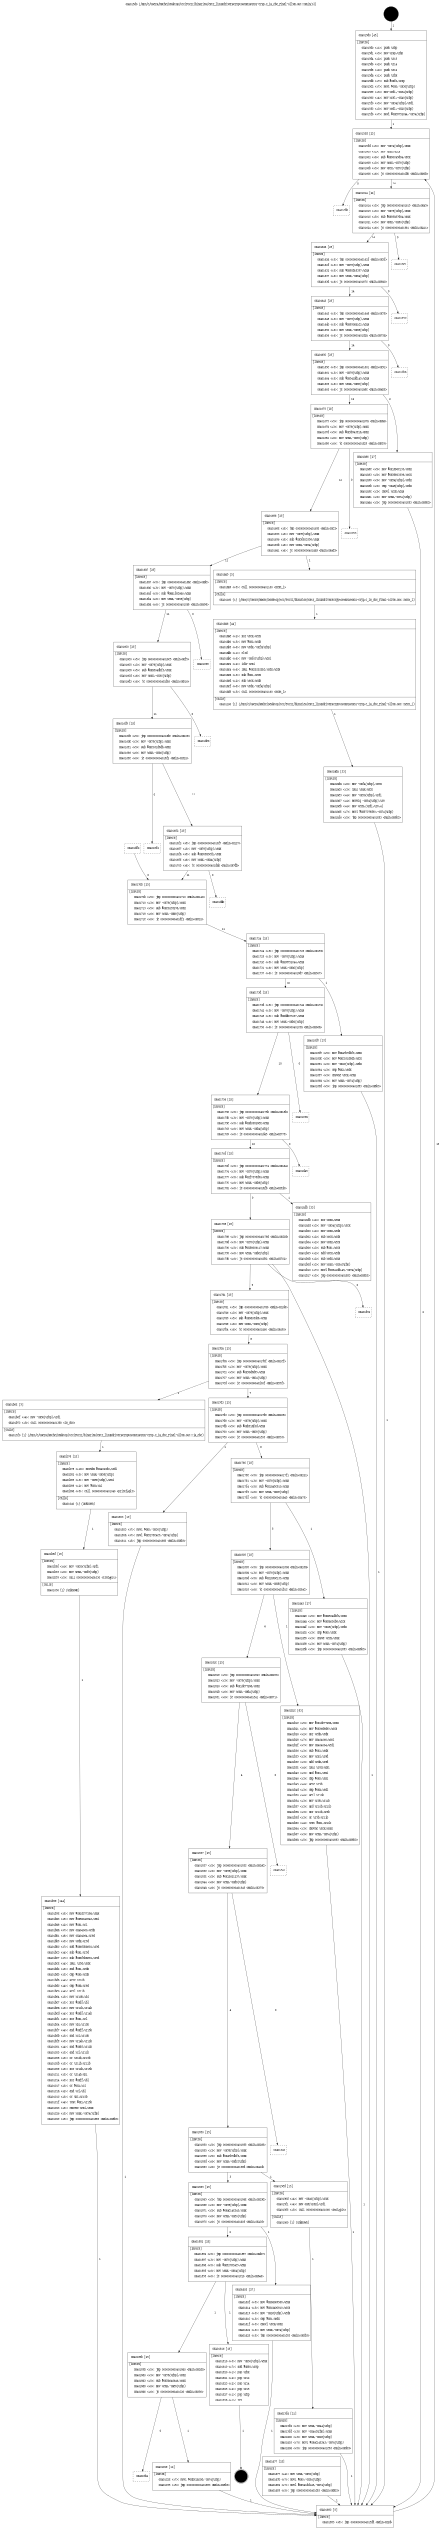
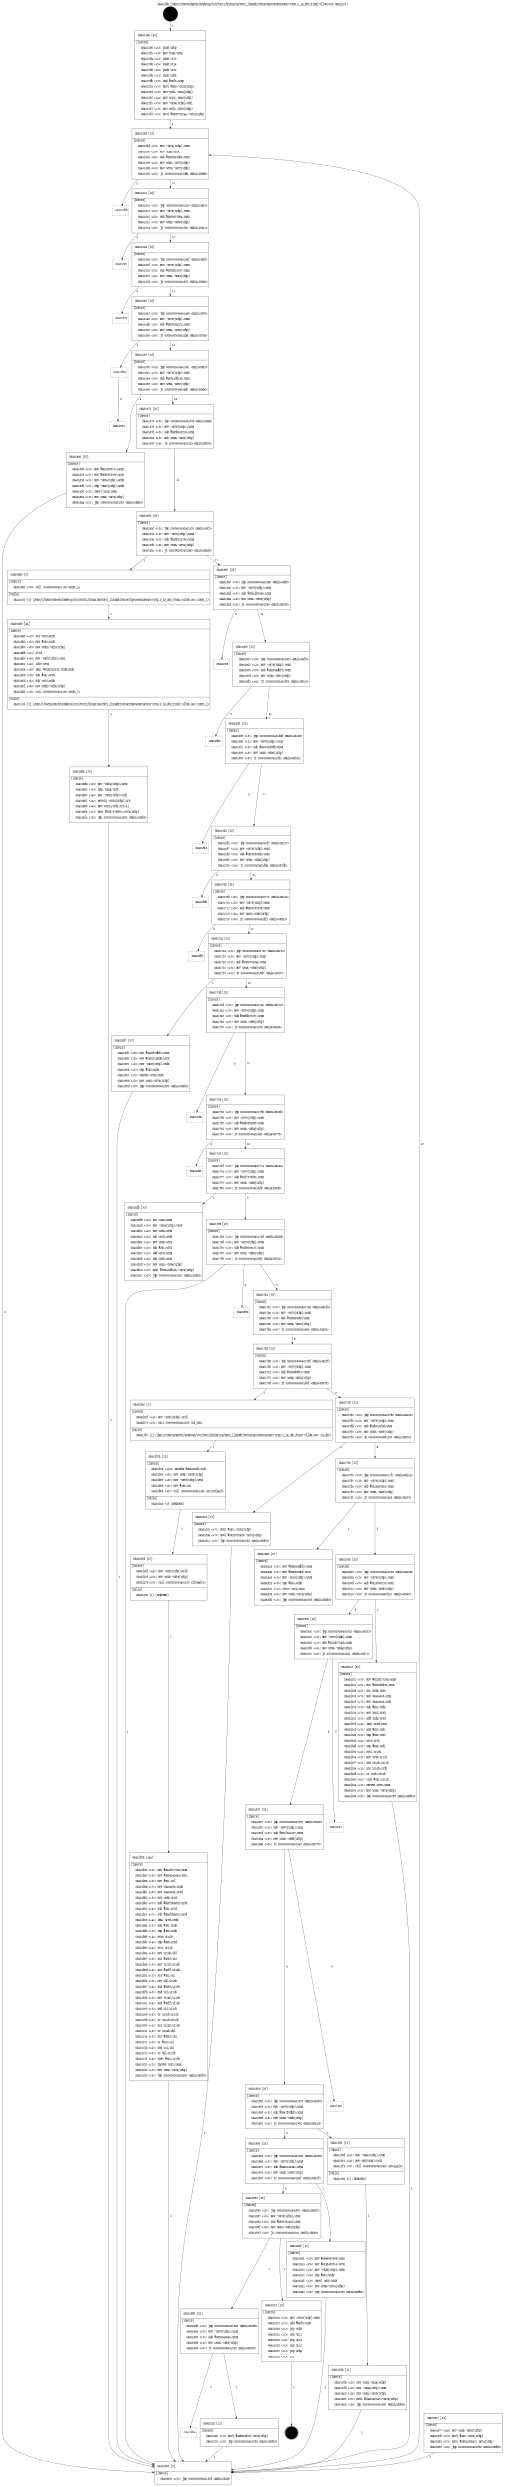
(349, 488) -> (118, 399)
(140, 866) -> (205, 936)
(362, 2077) -> none
